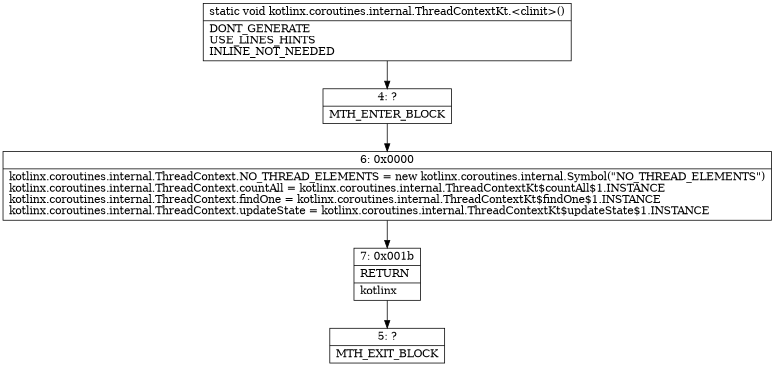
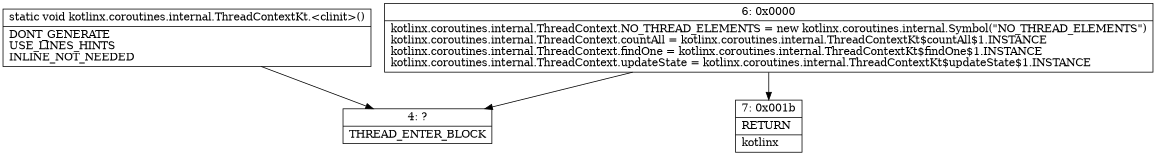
(387, 114) -> (417, 134)
(387, 134) -> (563, 90)
(387, 346) -> none
